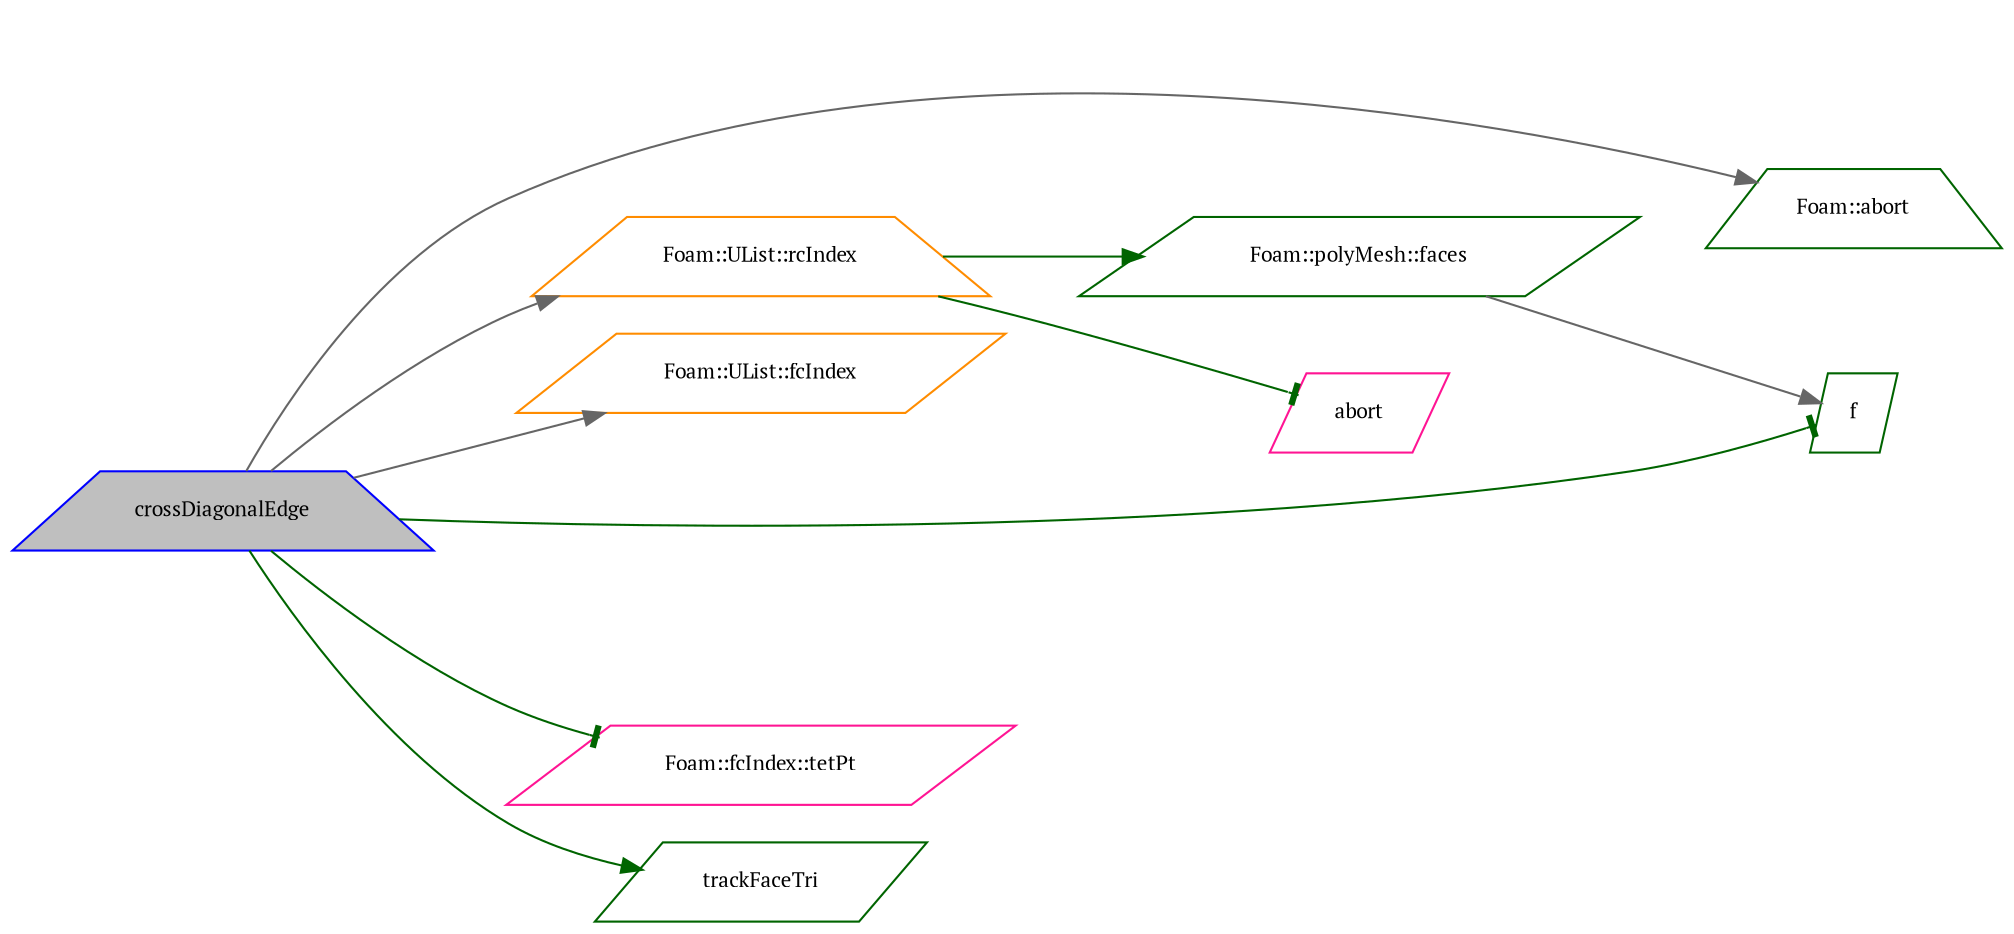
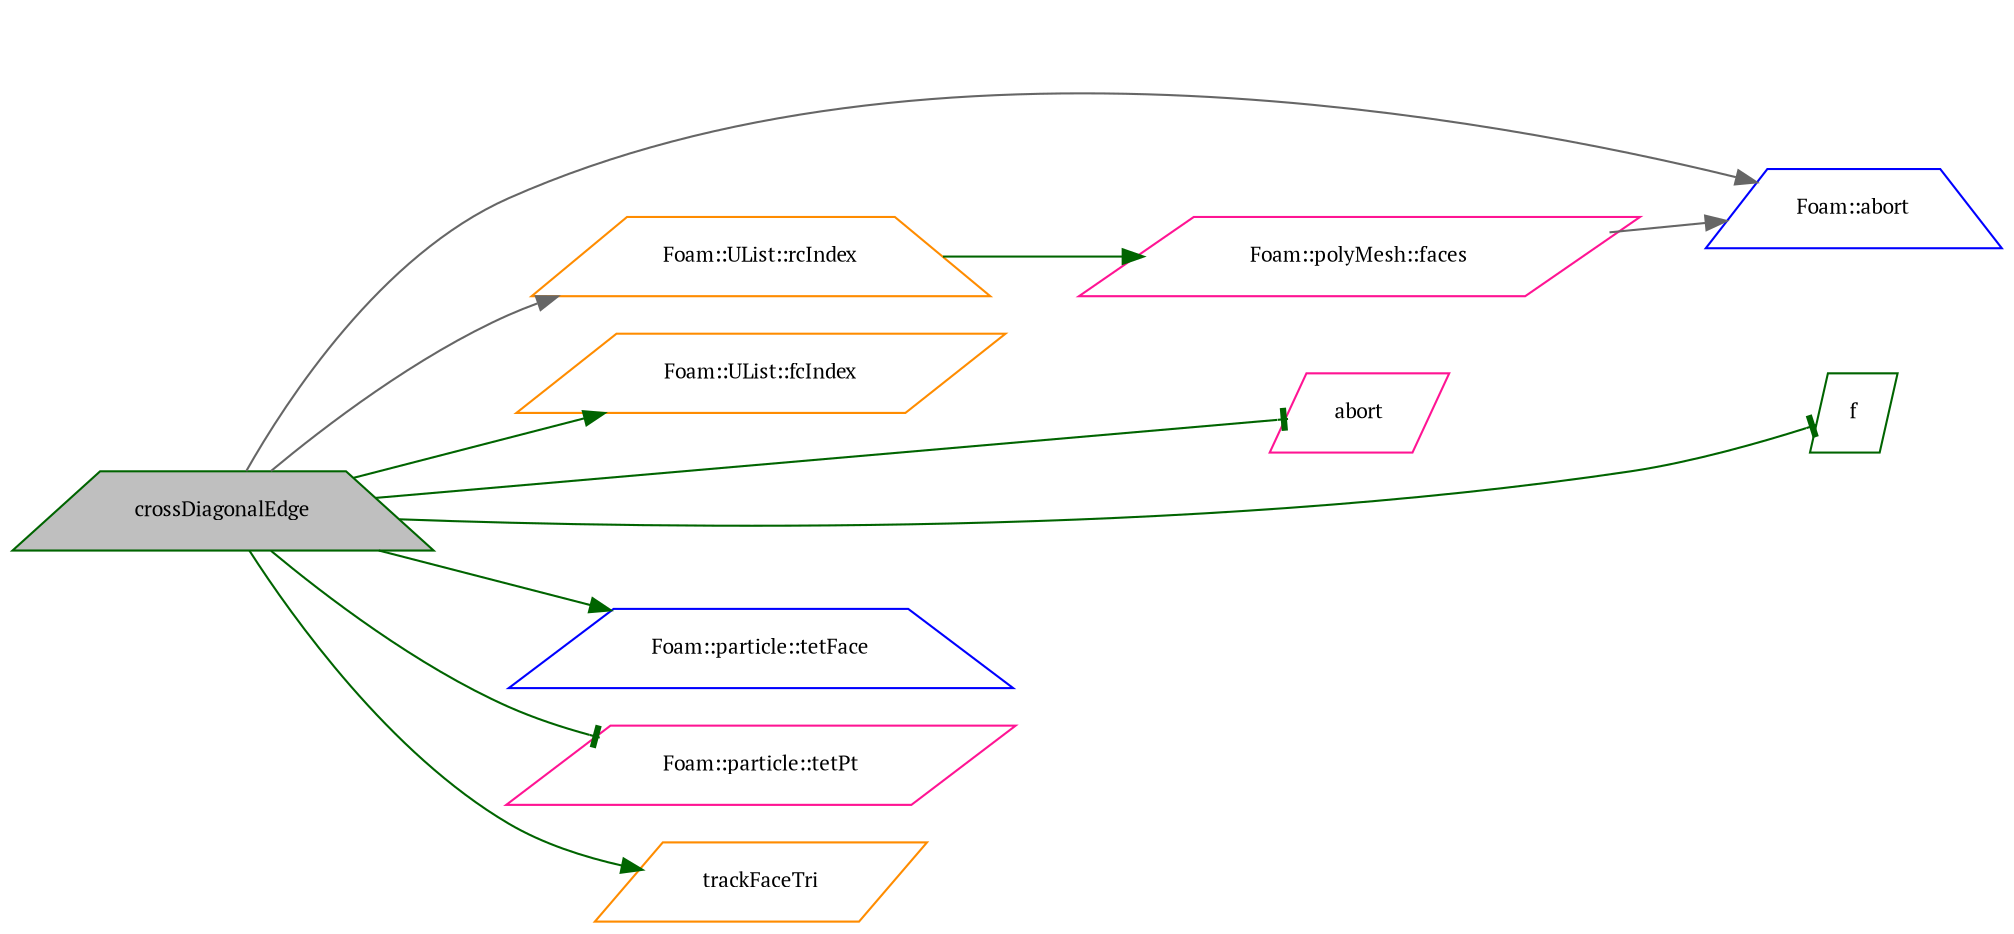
(1854, 209) -> (1854, 209)
(1359, 257) -> (1359, 257)
(1114, 342) -> (826, 459)
(1643, 346) -> (1657, 228)
(469, 448) -> (469, 448)
(223, 511) -> (223, 511)
none -> (761, 649)
(761, 765) -> (761, 765)
(761, 882) -> (761, 882)
